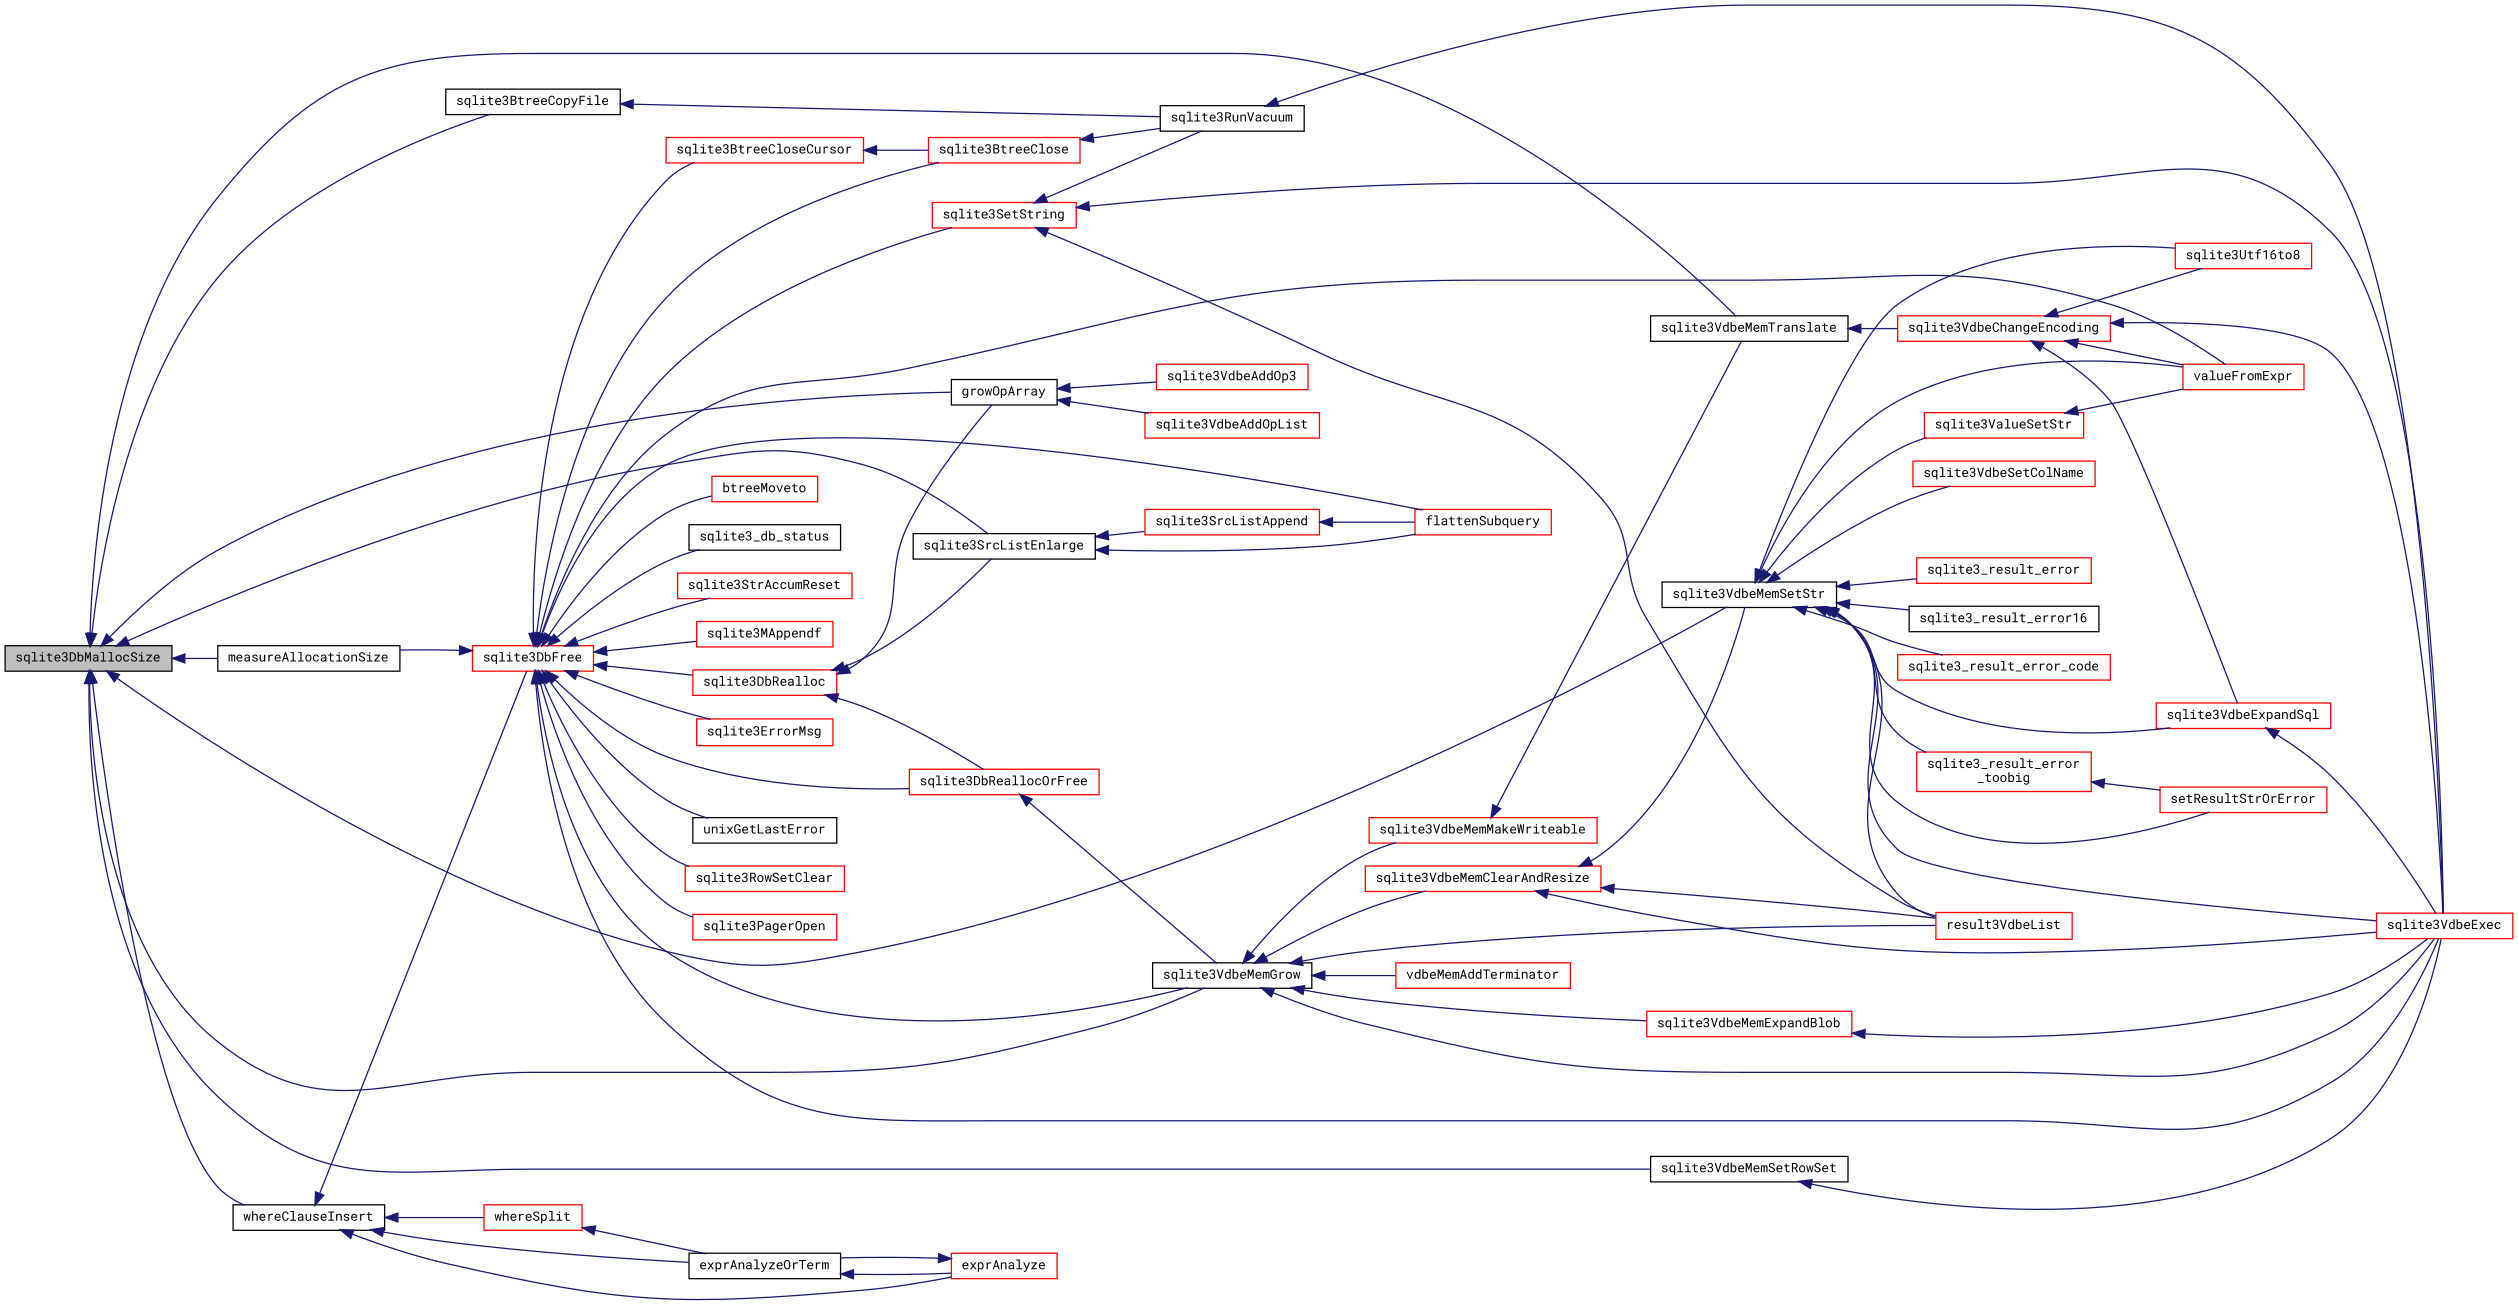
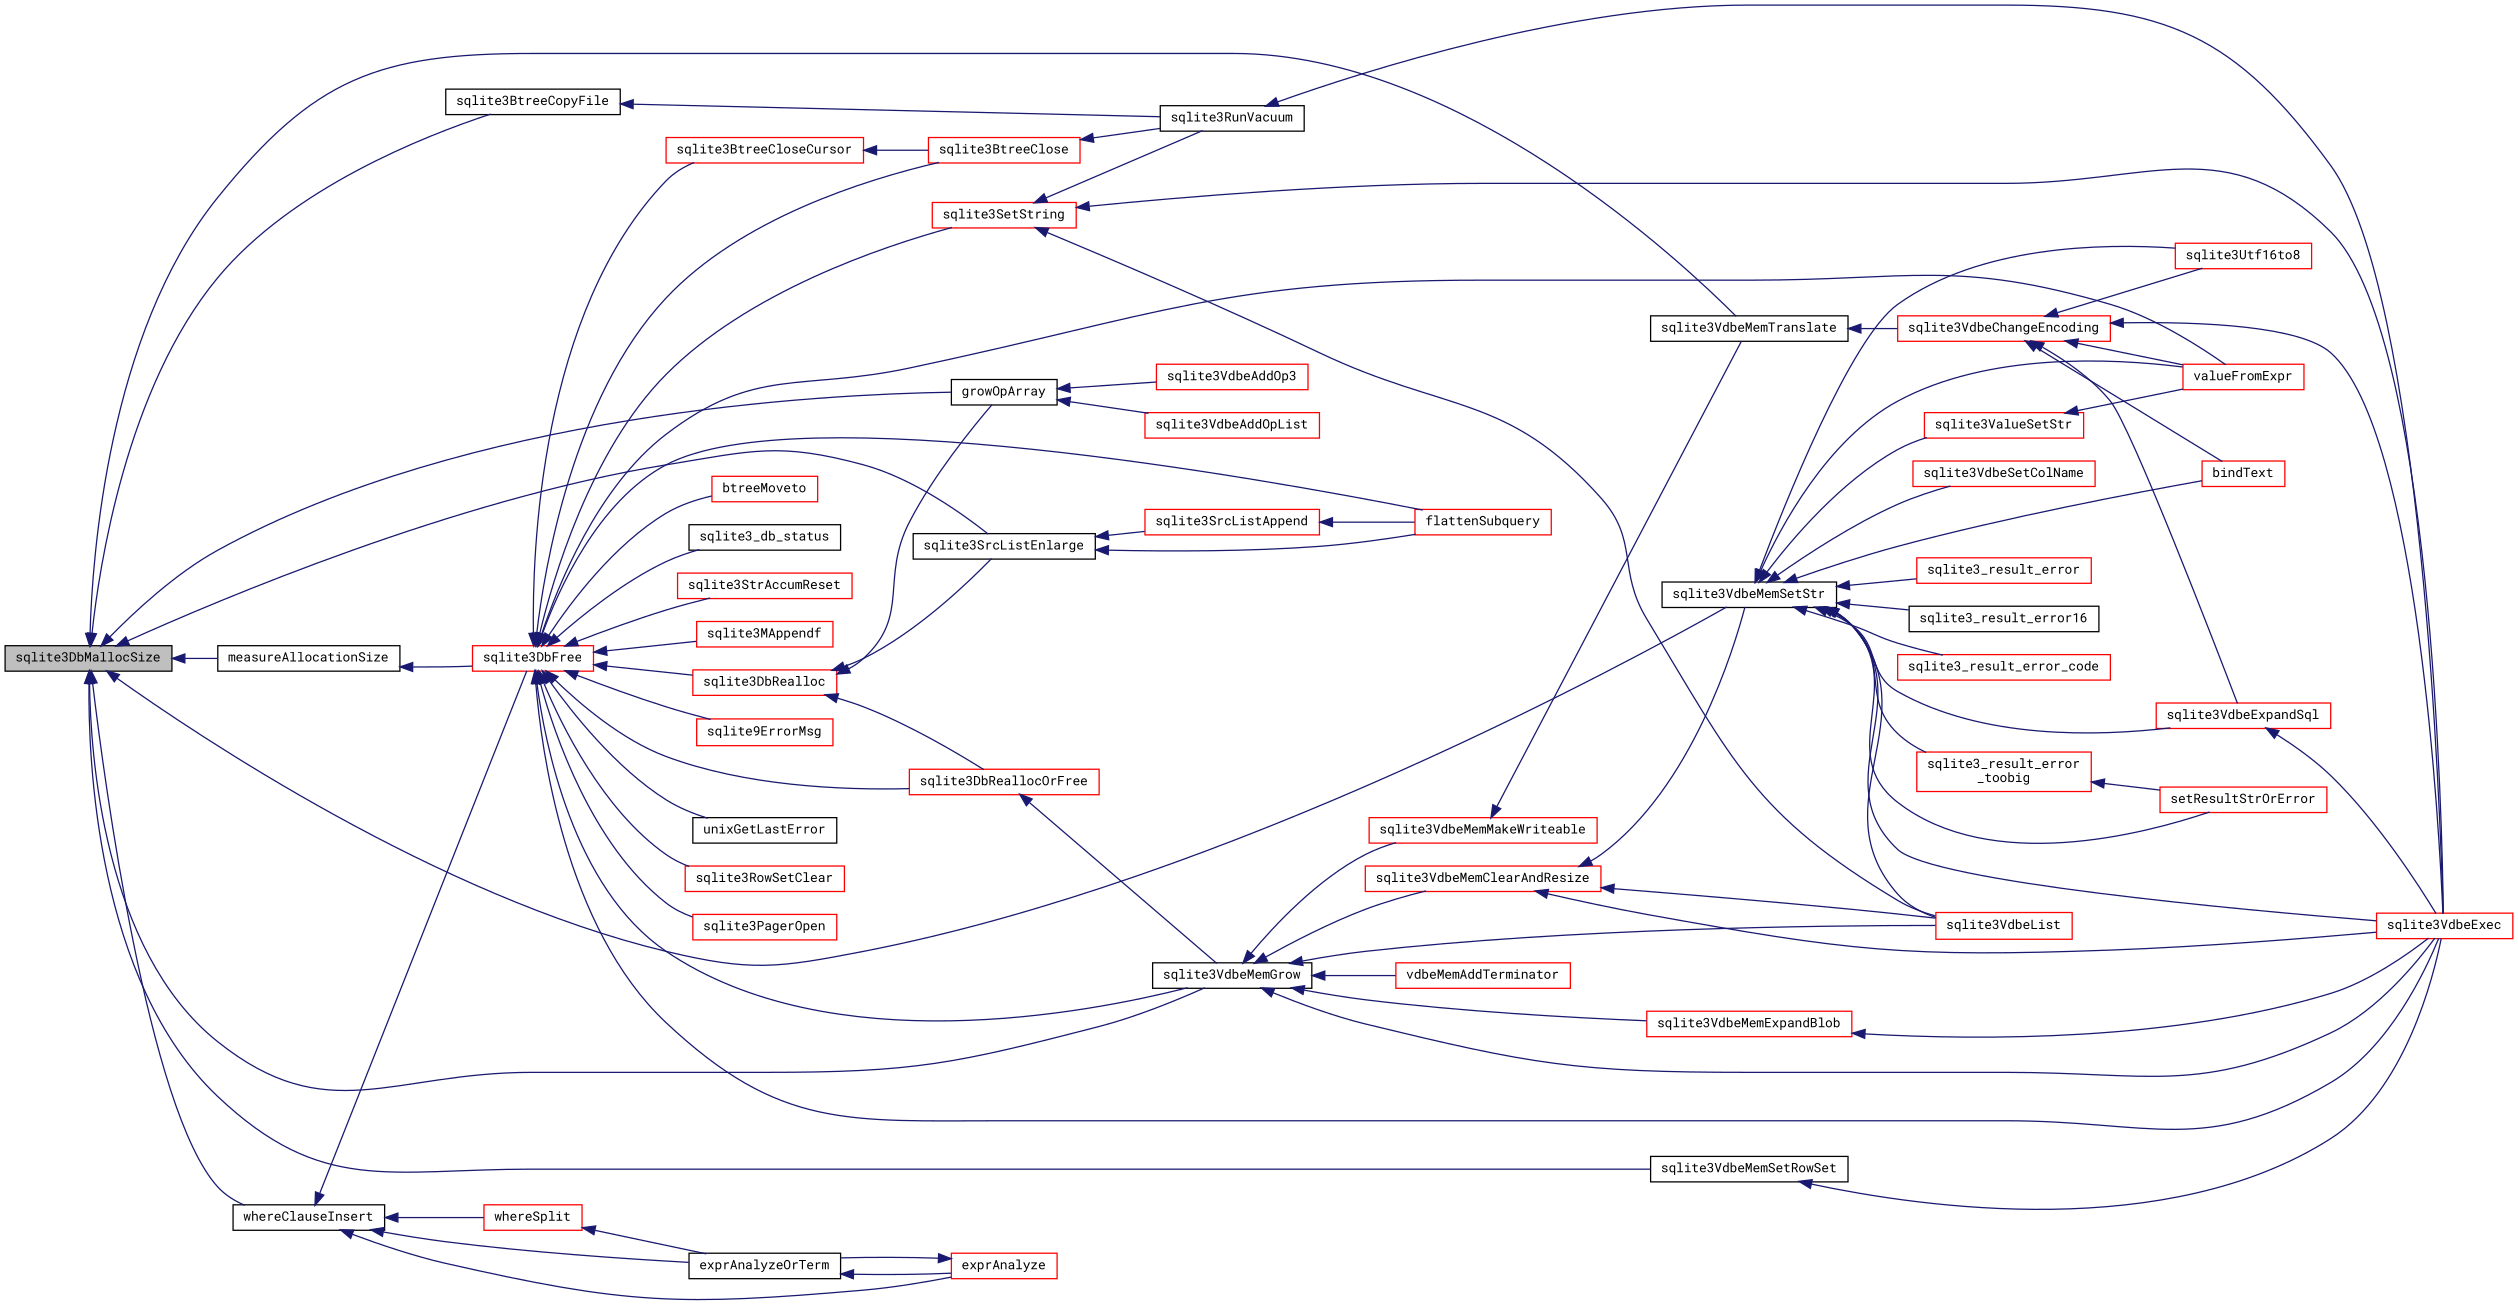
none -> (2243, 474)
(430, 650) -> (443, 667)
(765, 732) -> (765, 732)
(2004, 926) -> (2004, 926)
